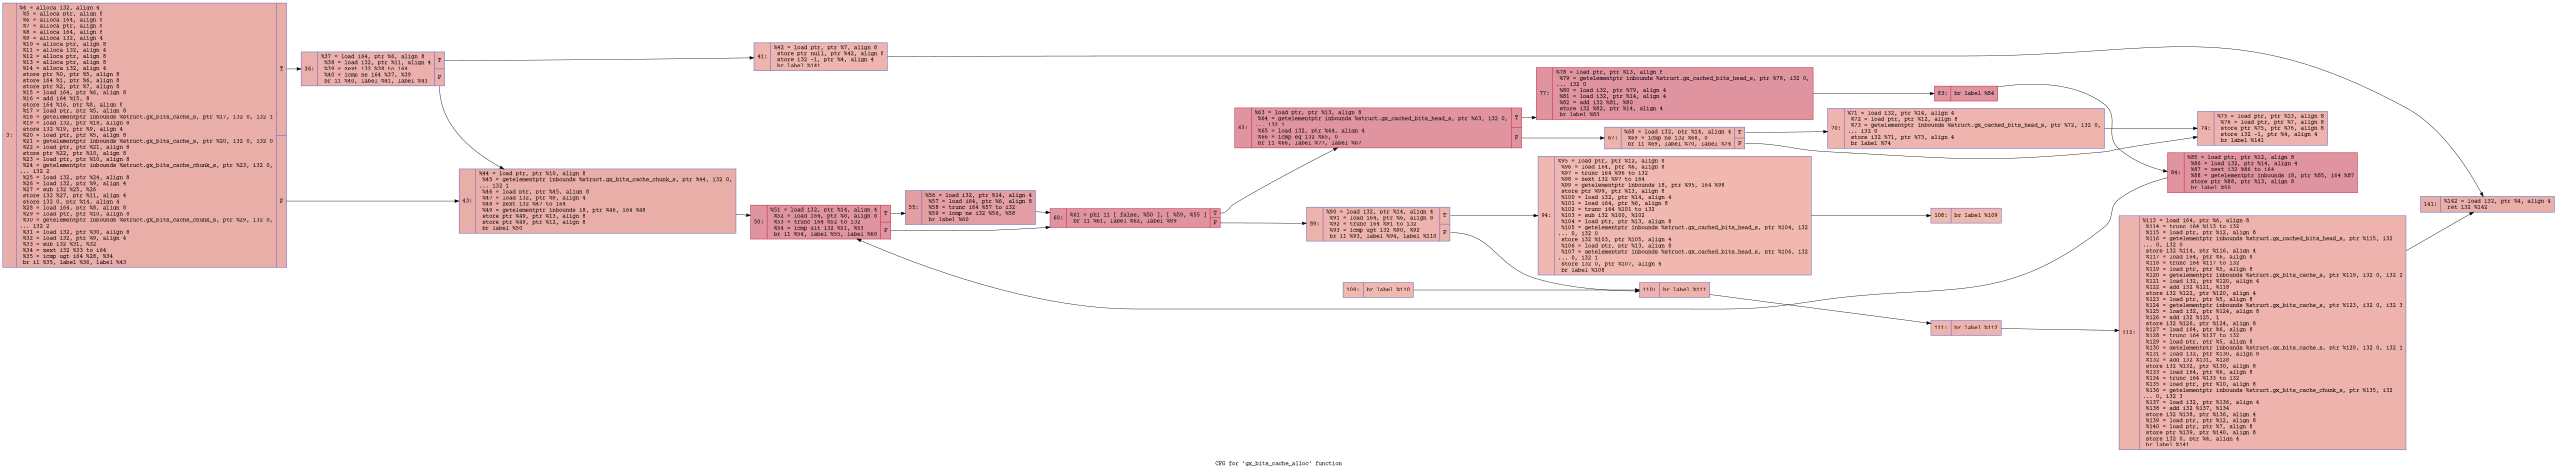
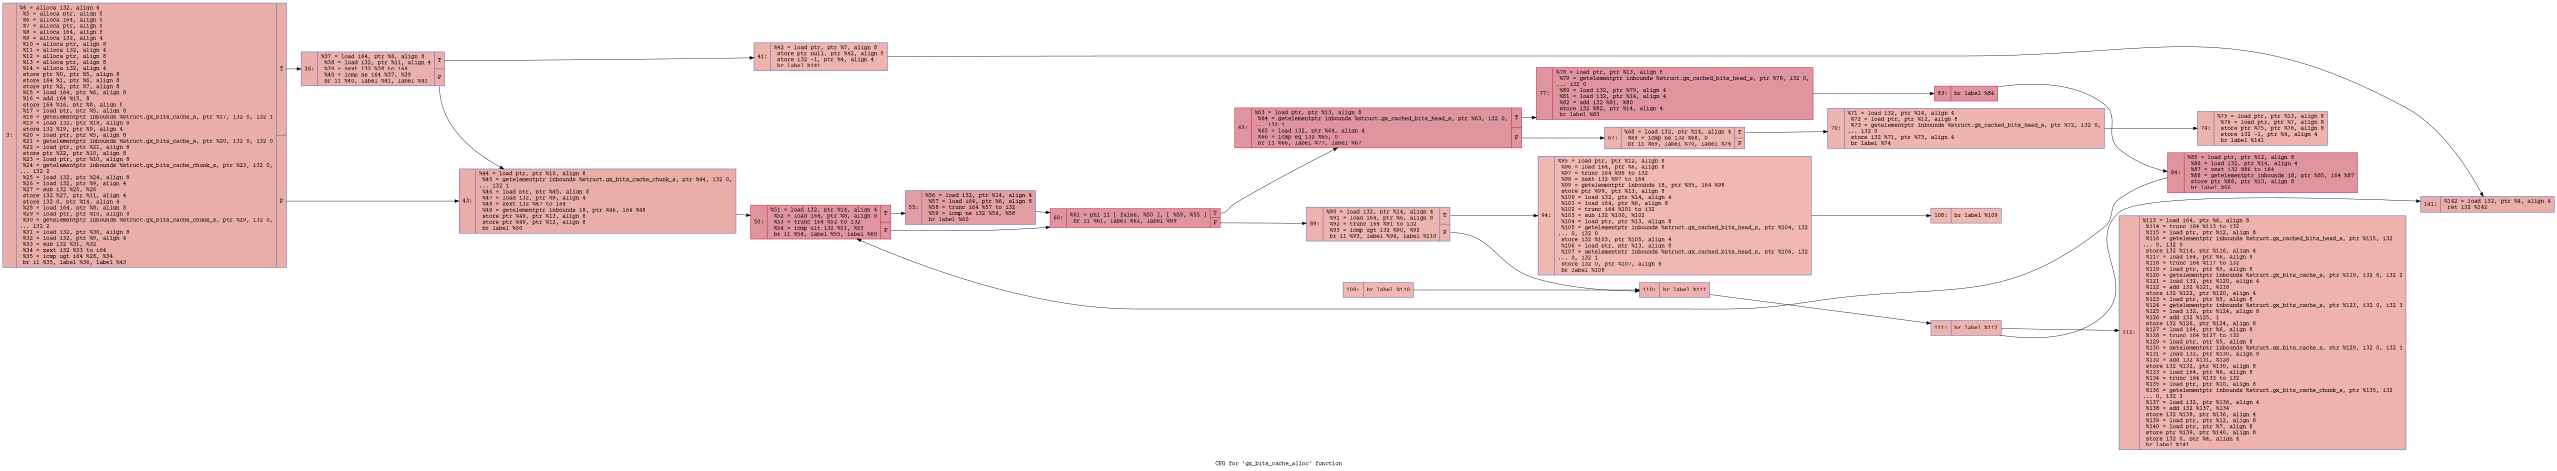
(1970, 159) -> none
(2438, 232) -> (2157, 202)
